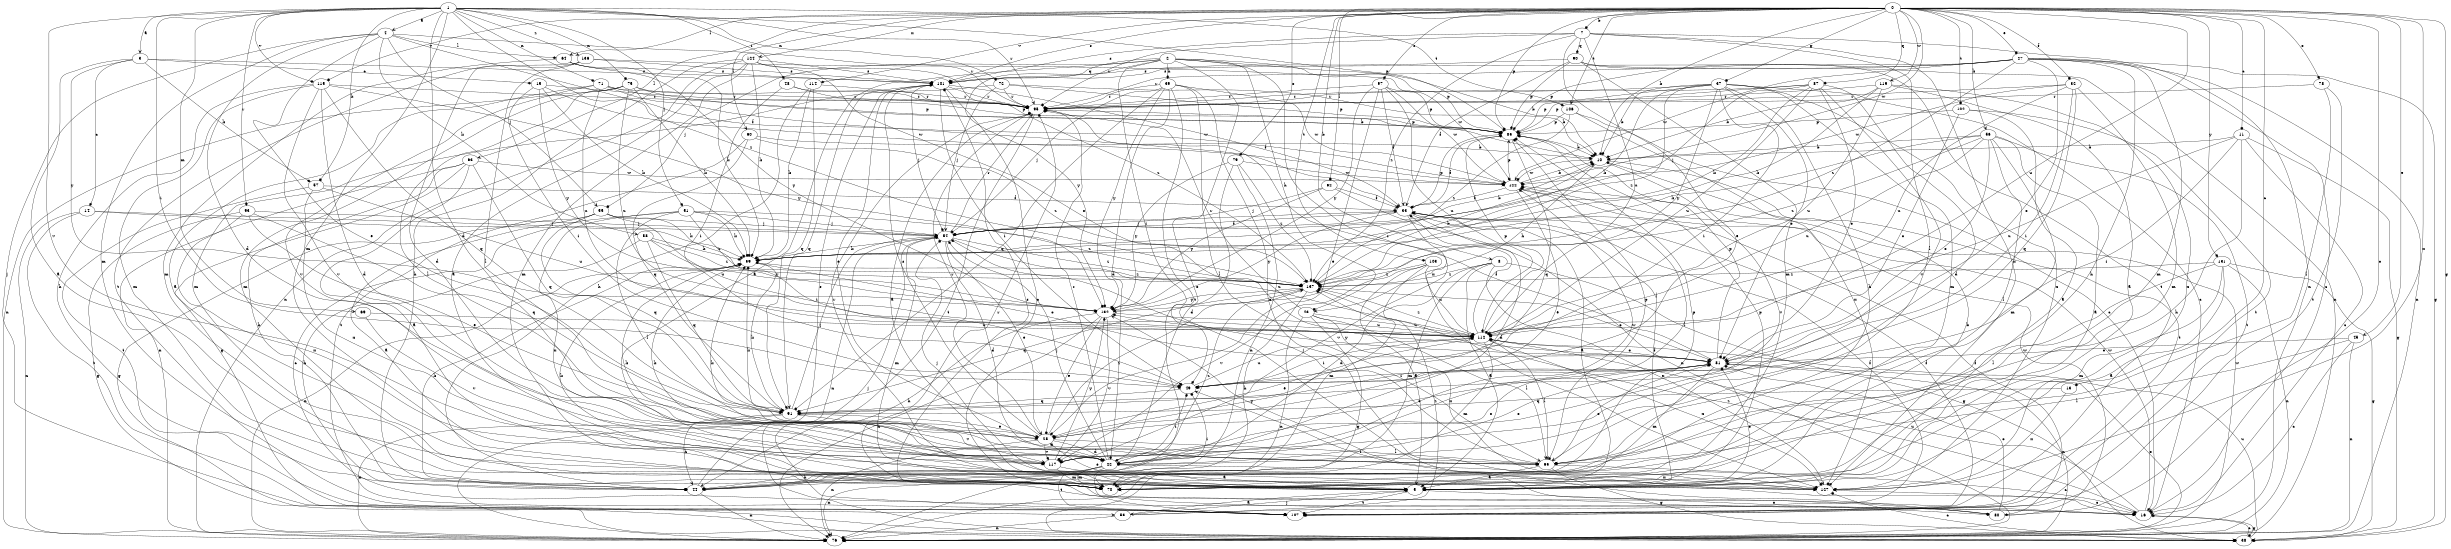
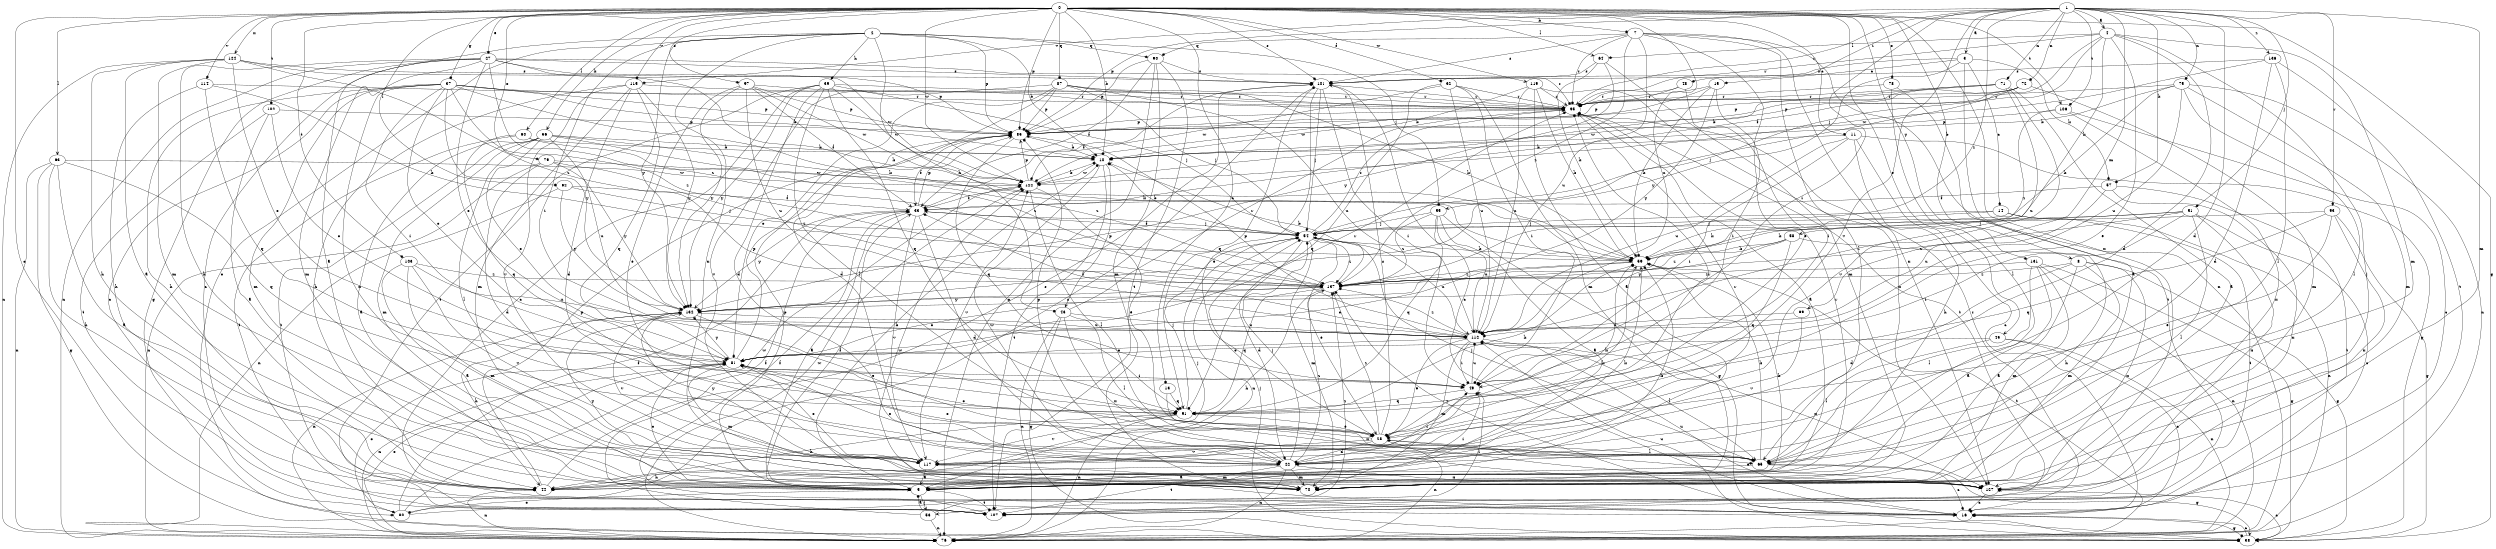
(1087, 70) -> (1072, 45)
(1523, 236) -> (1111, 236)
(306, 401) -> (2017, 401)
